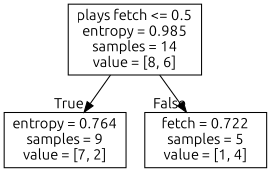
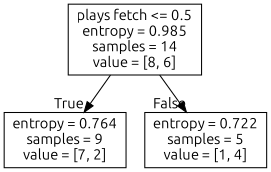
(206, 140) -> (206, 140)
